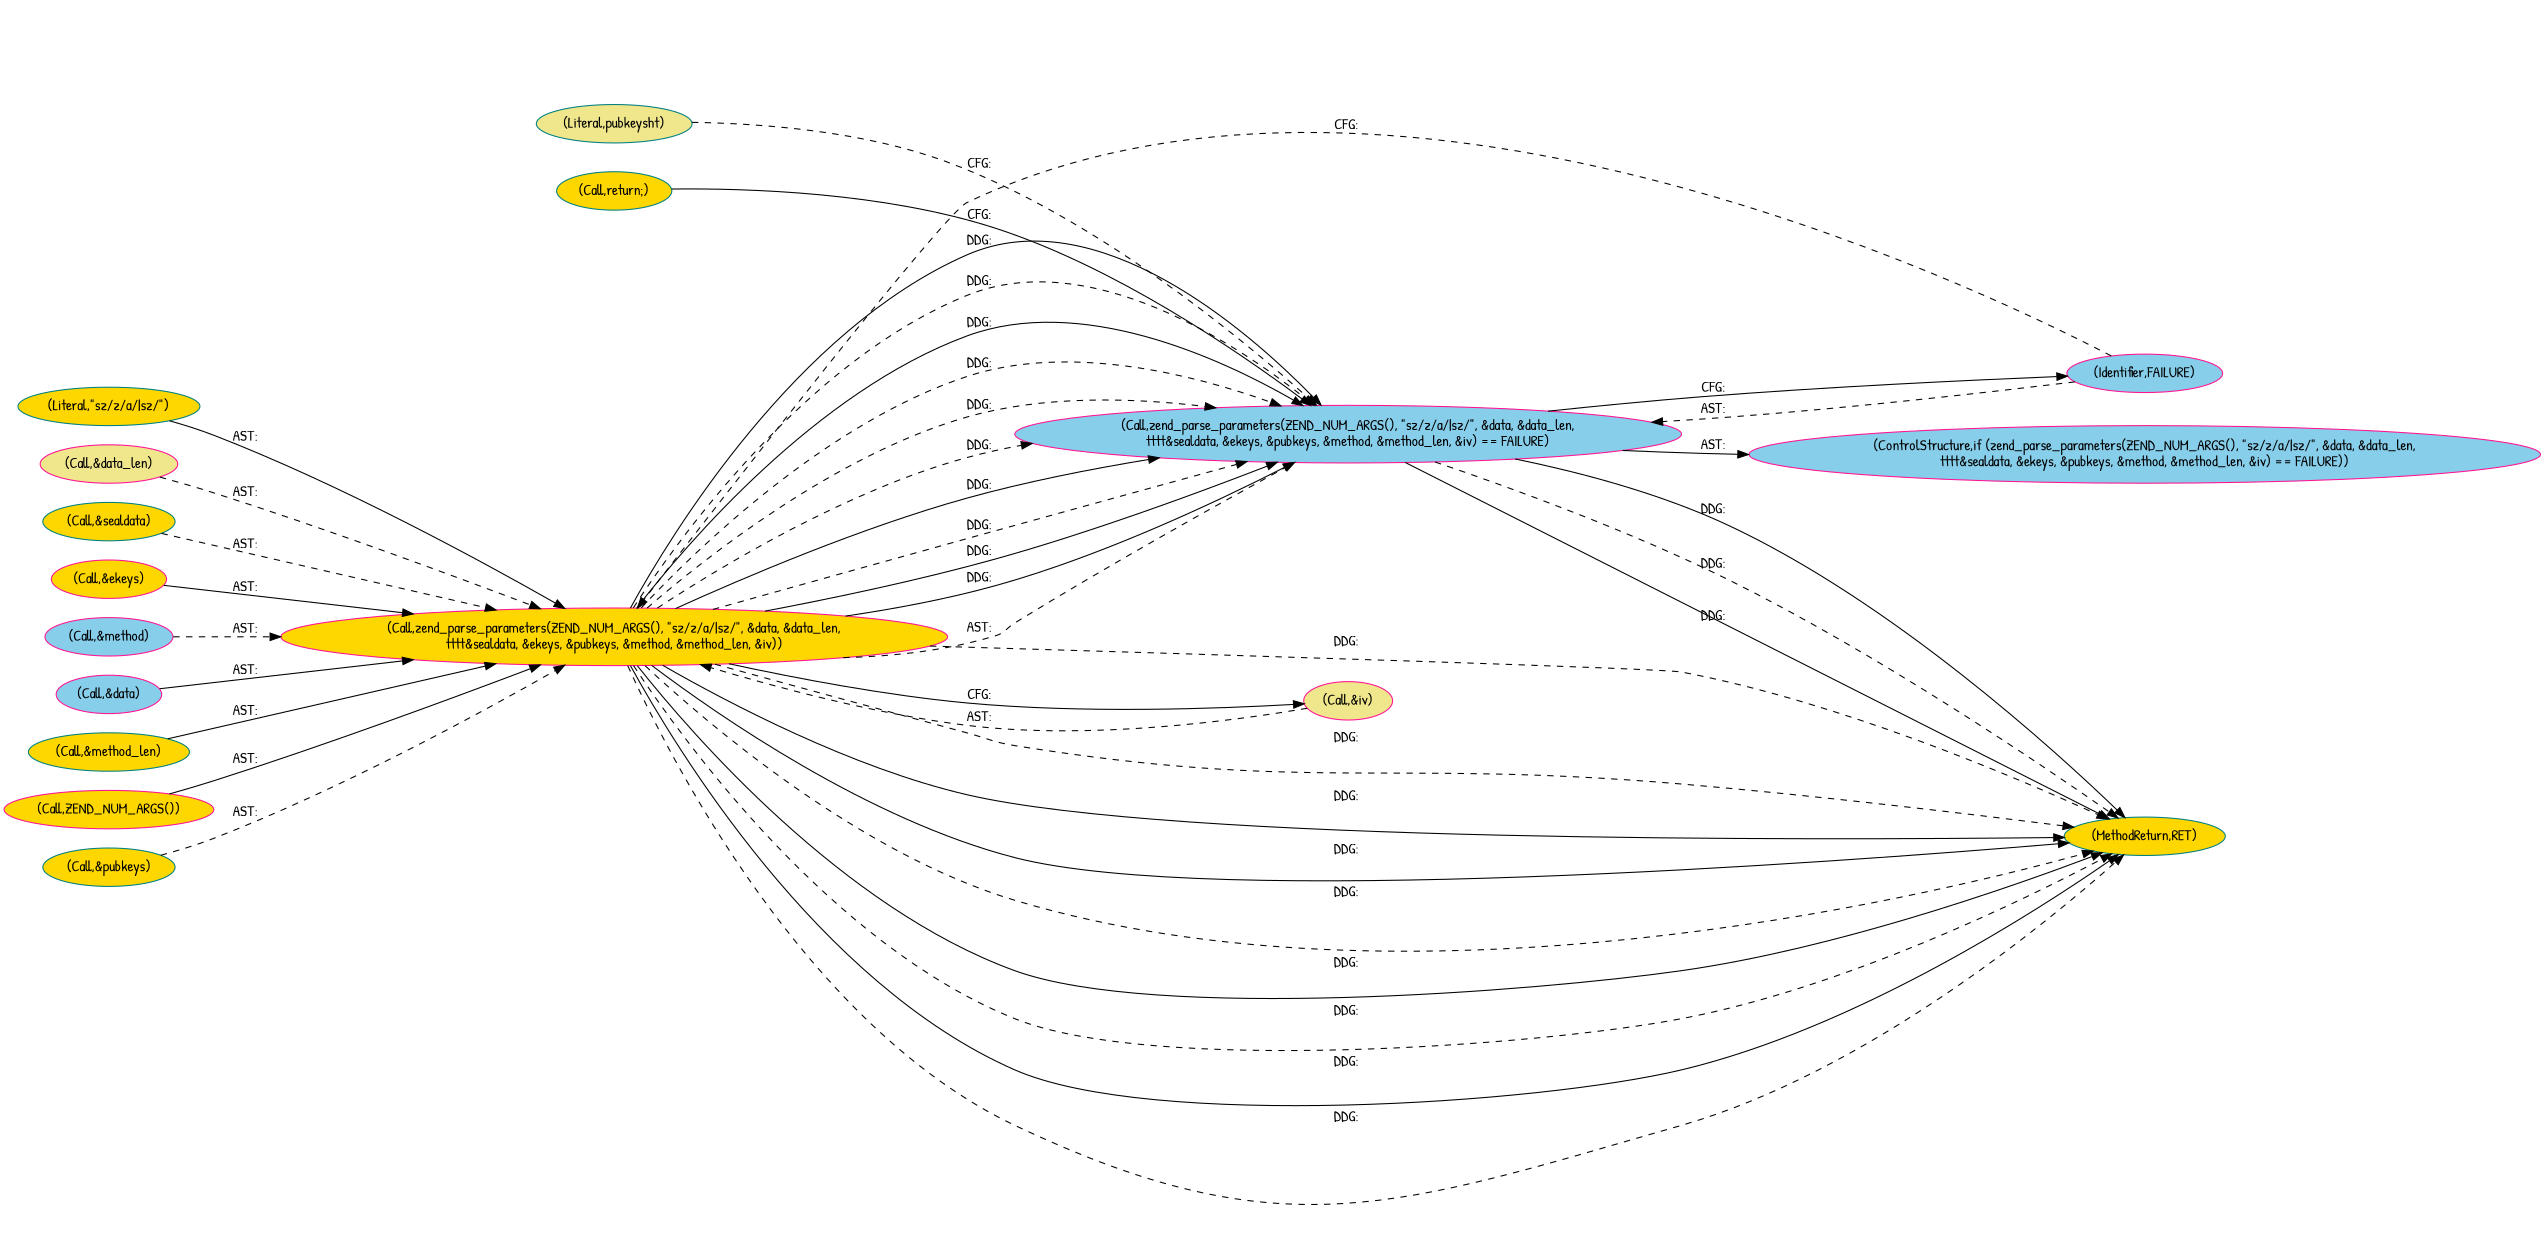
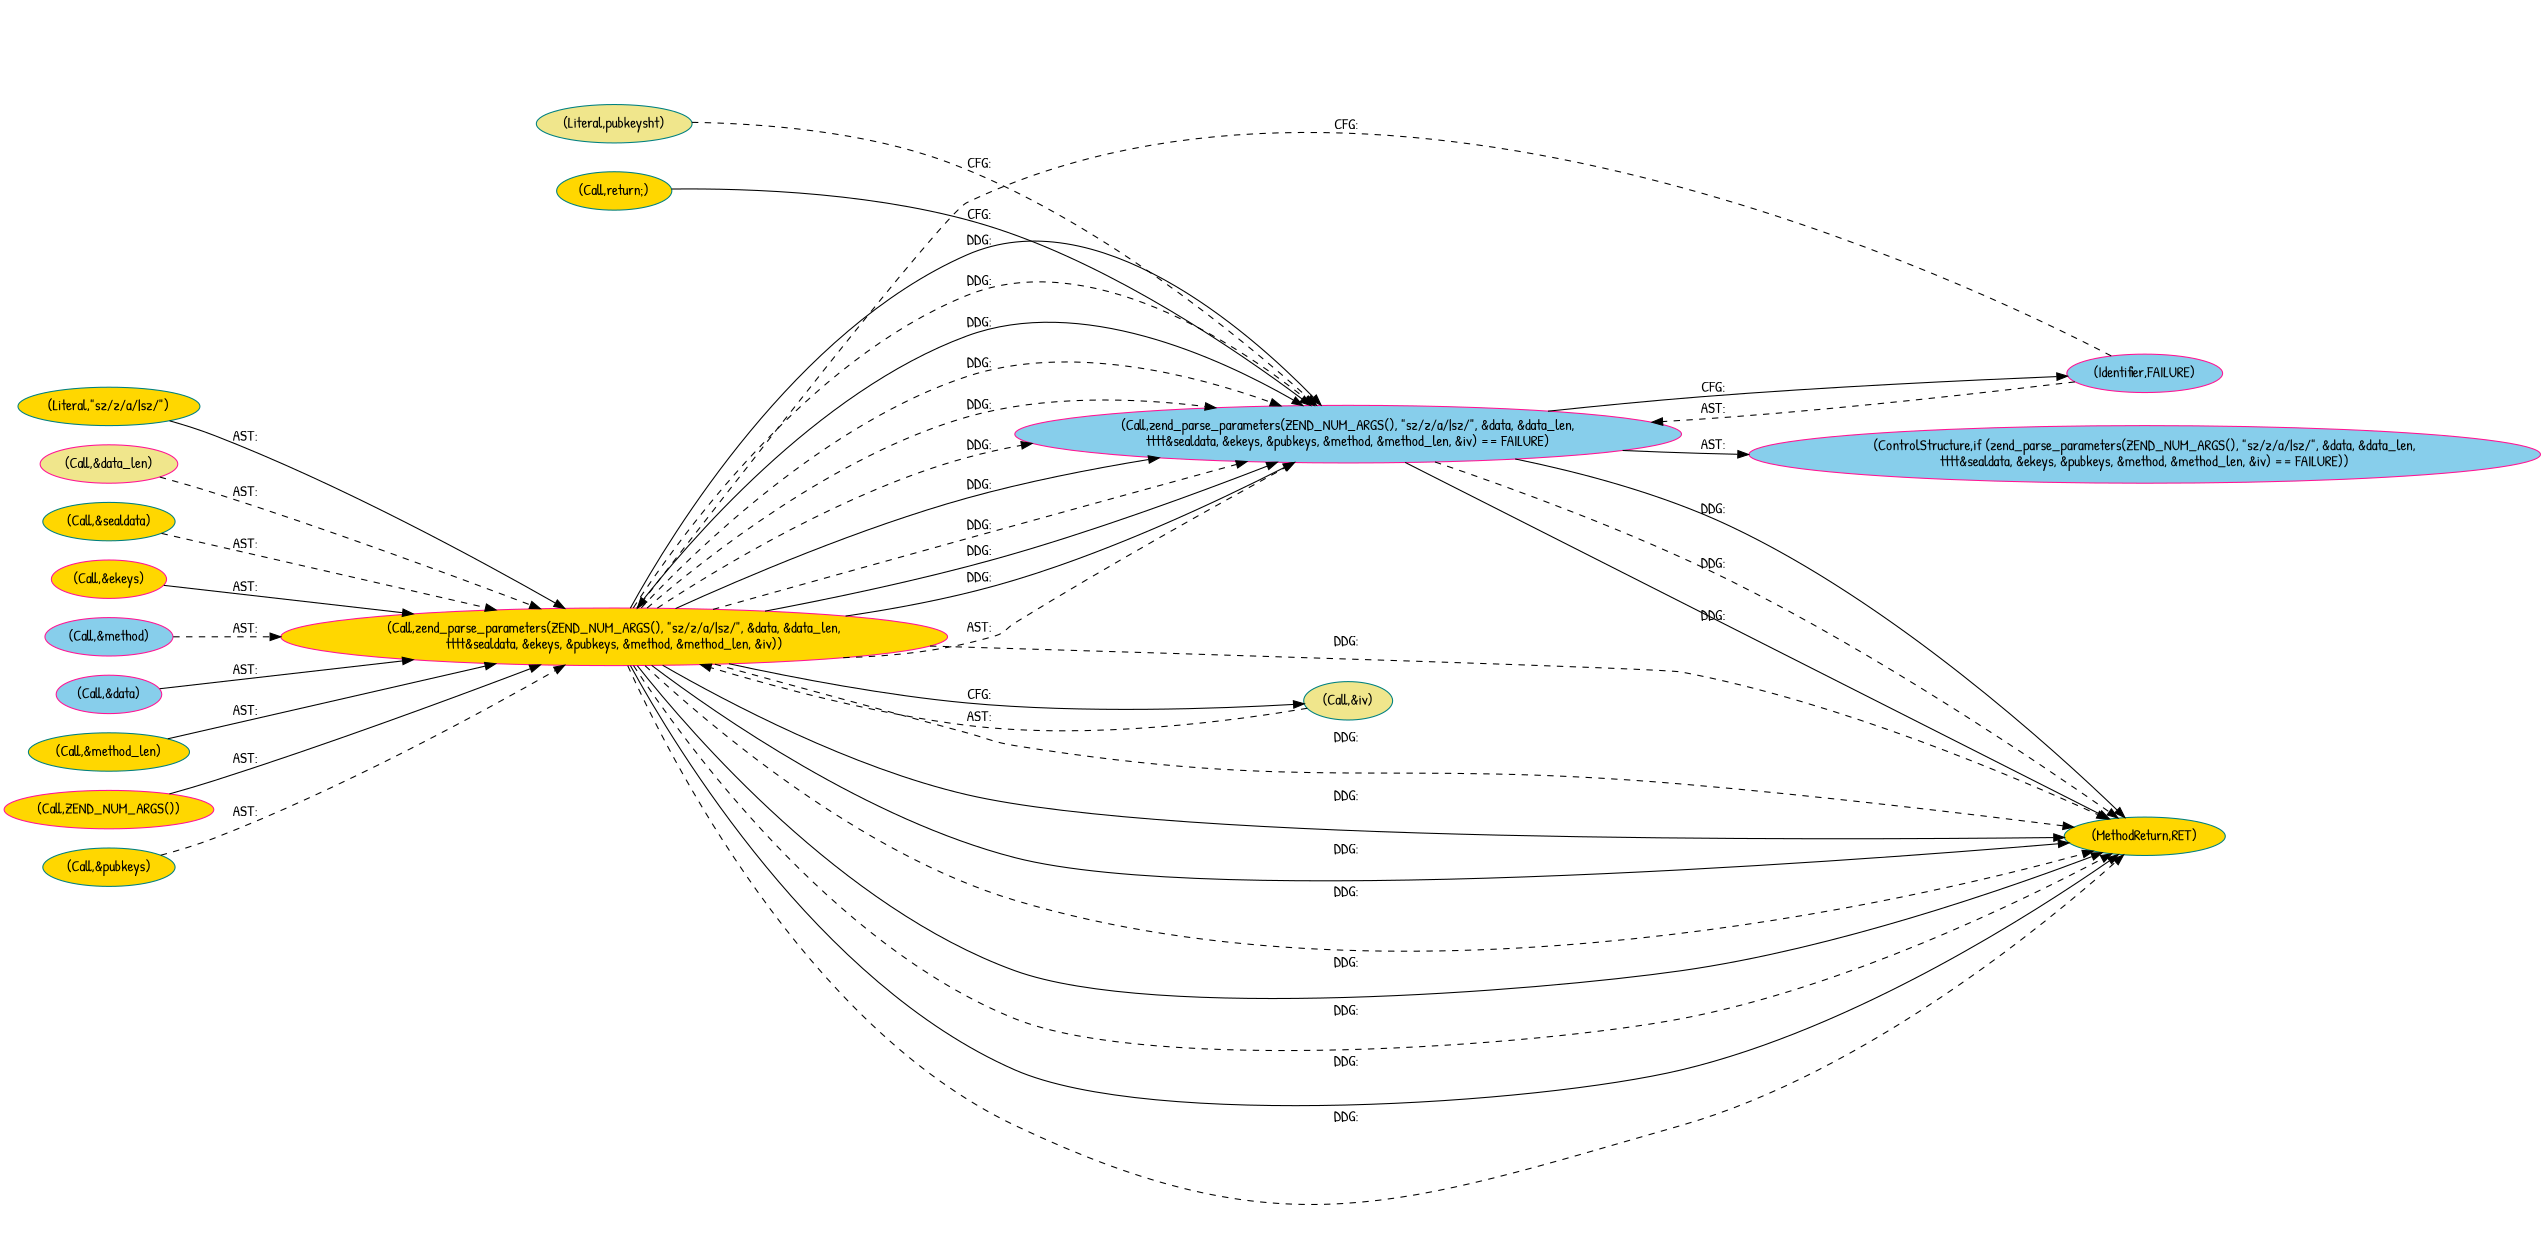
(1348, 701) -> (1348, 701)
